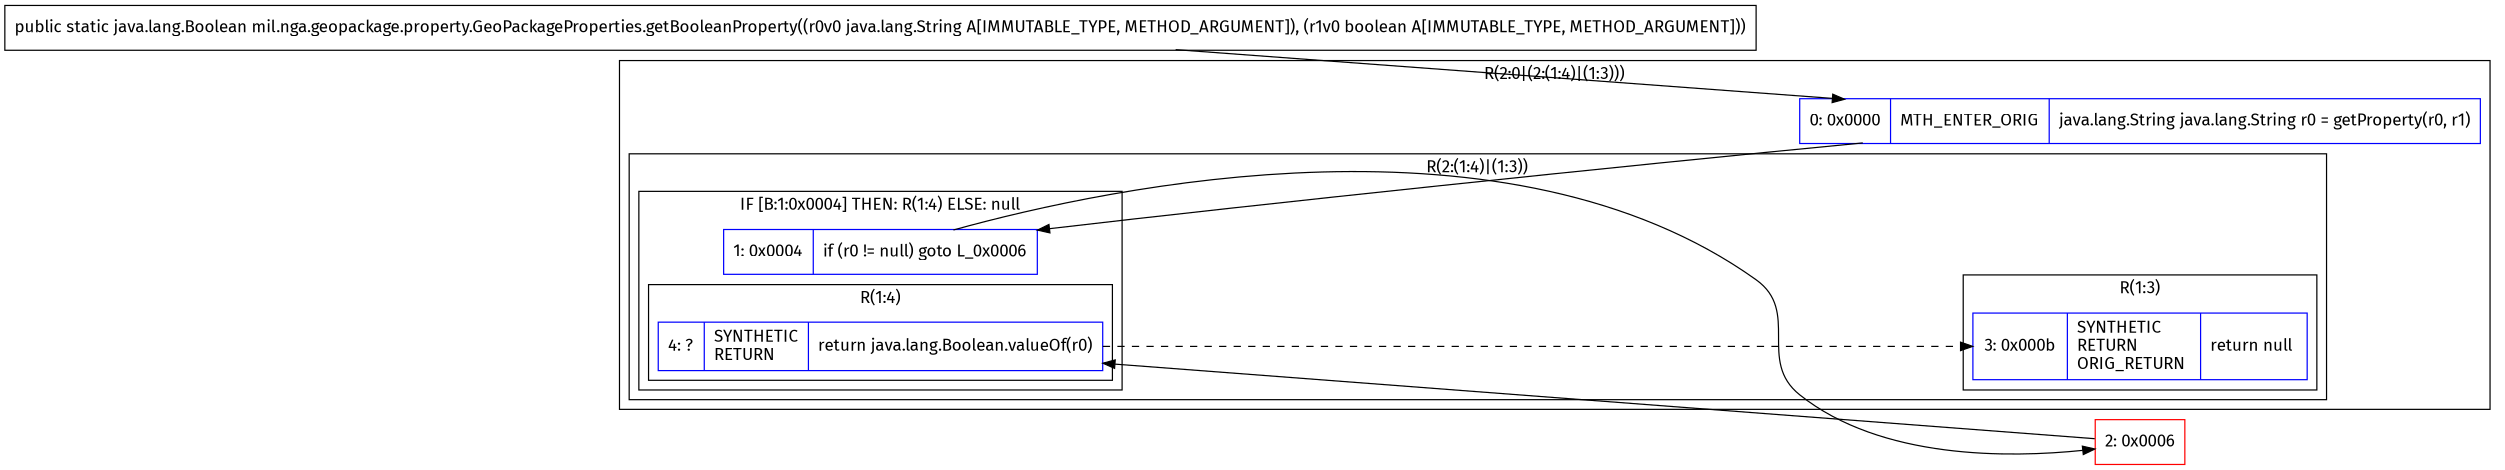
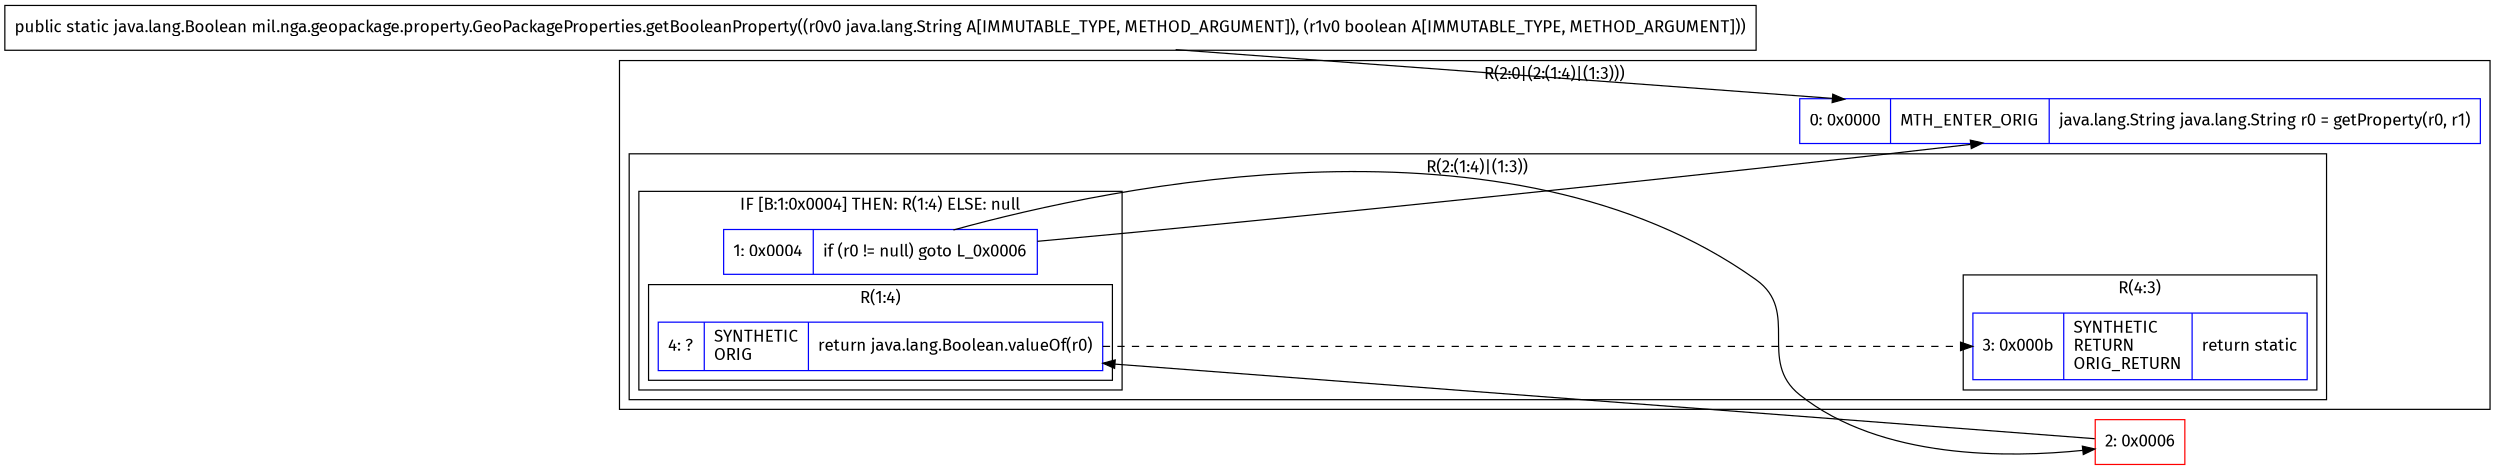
(1436, 186) -> (1504, 195)
(2140, 289) -> (2140, 289)
(2251, 346) -> (2250, 346)
(745, 355) -> (733, 355)
